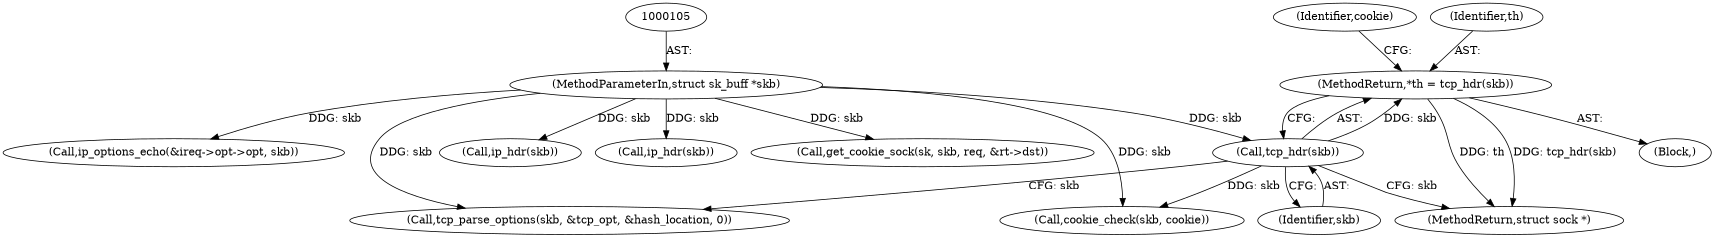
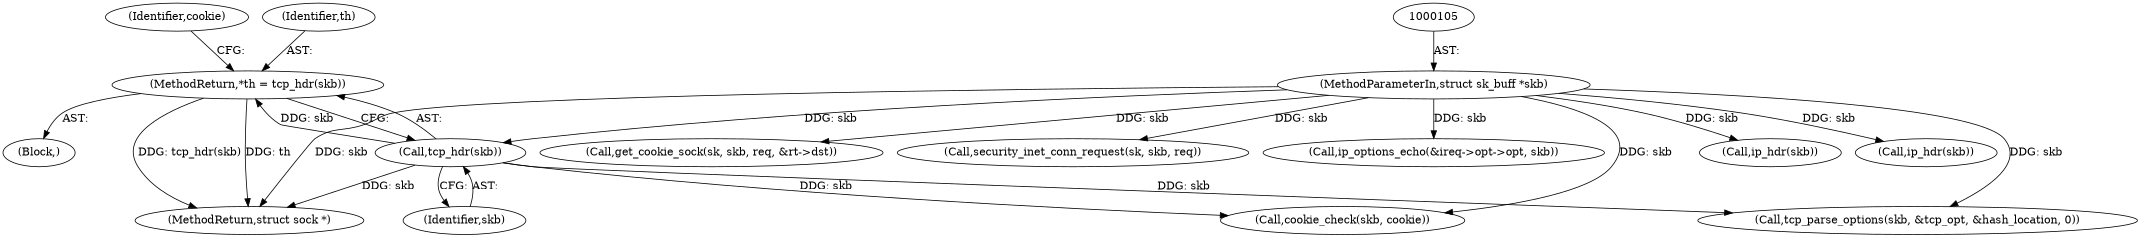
none -> (754, 94)
none -> (1073, 153)
(1054, 187) -> (1184, 187)
(1412, 187) -> (388, 187)
